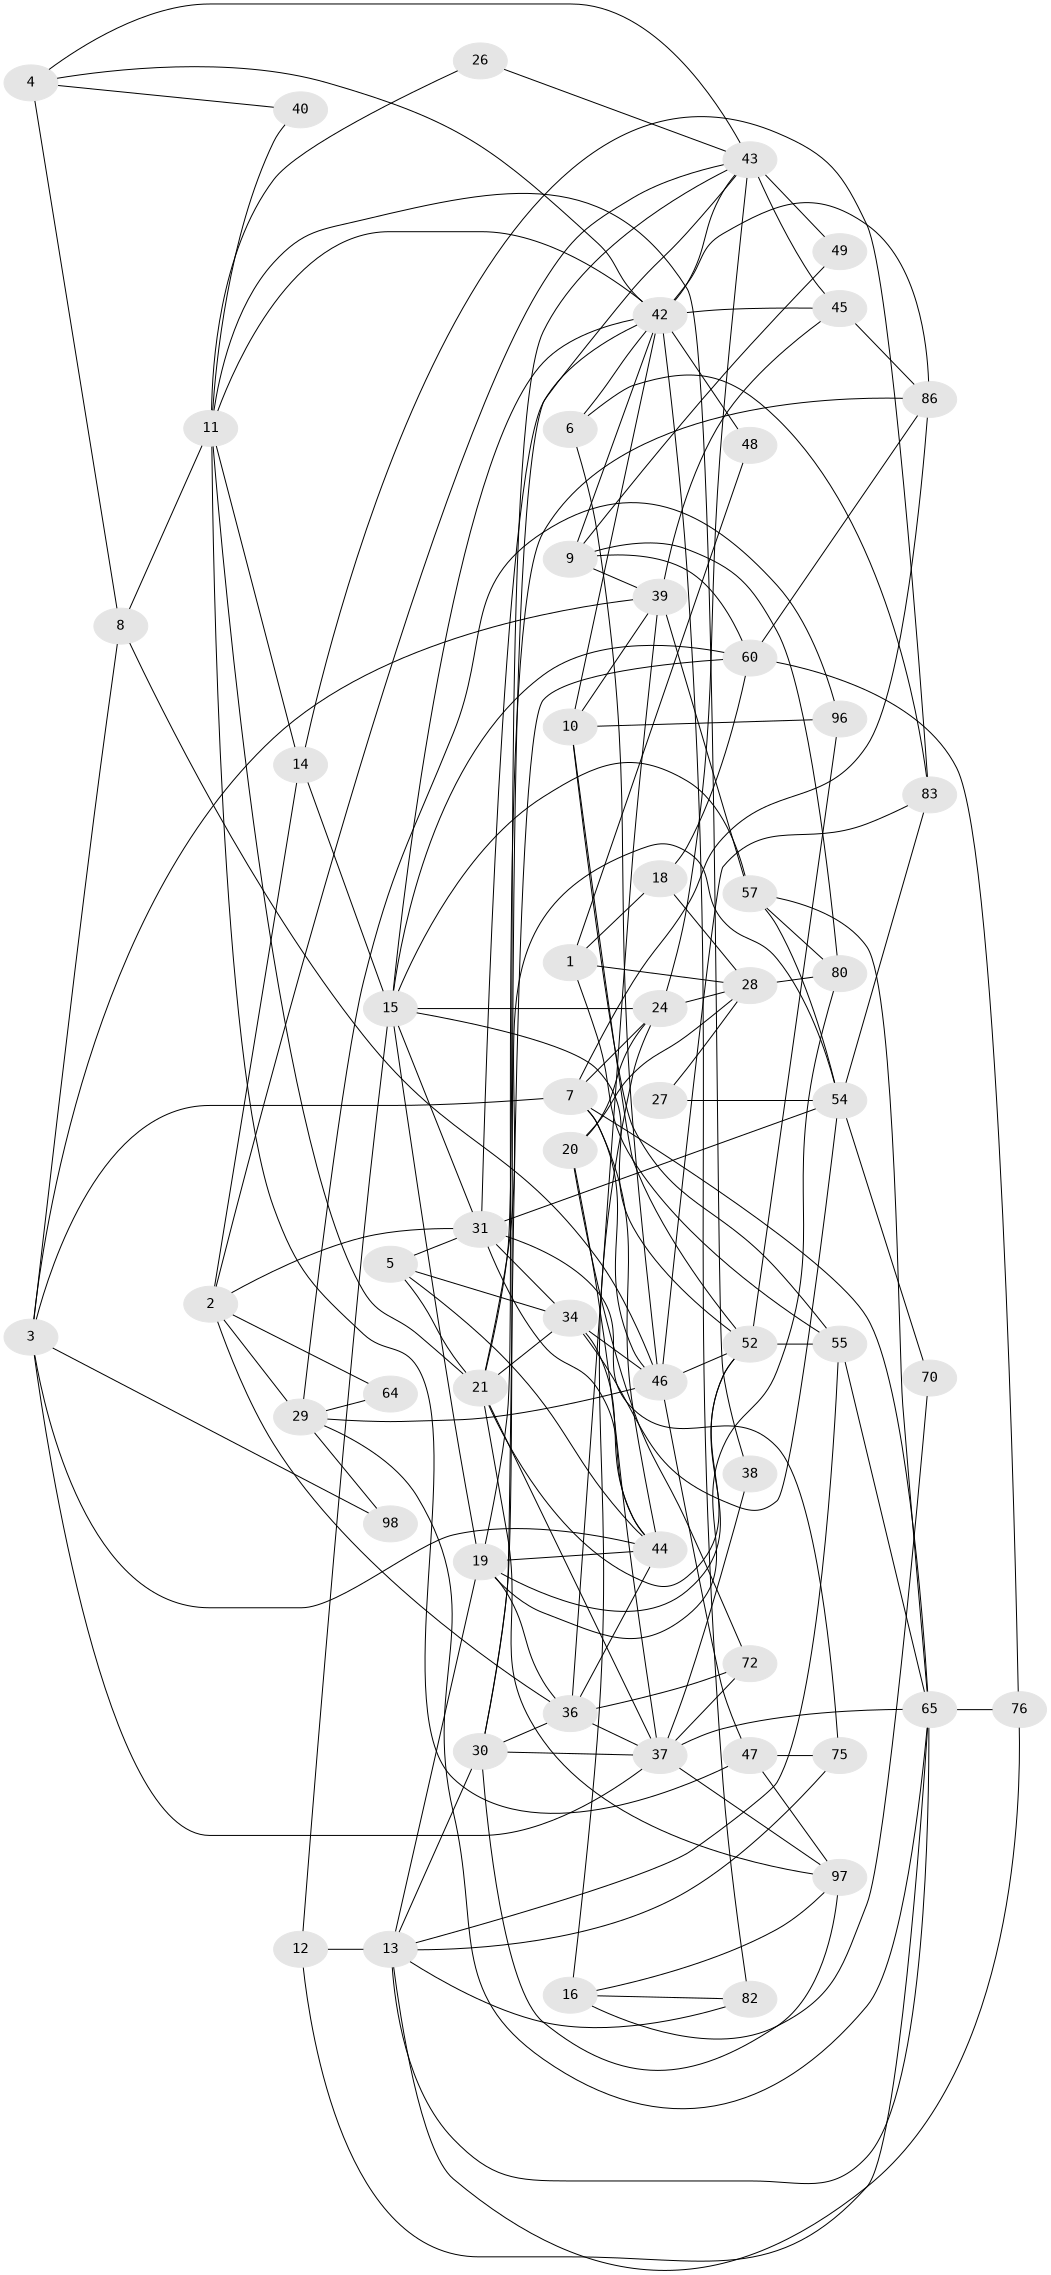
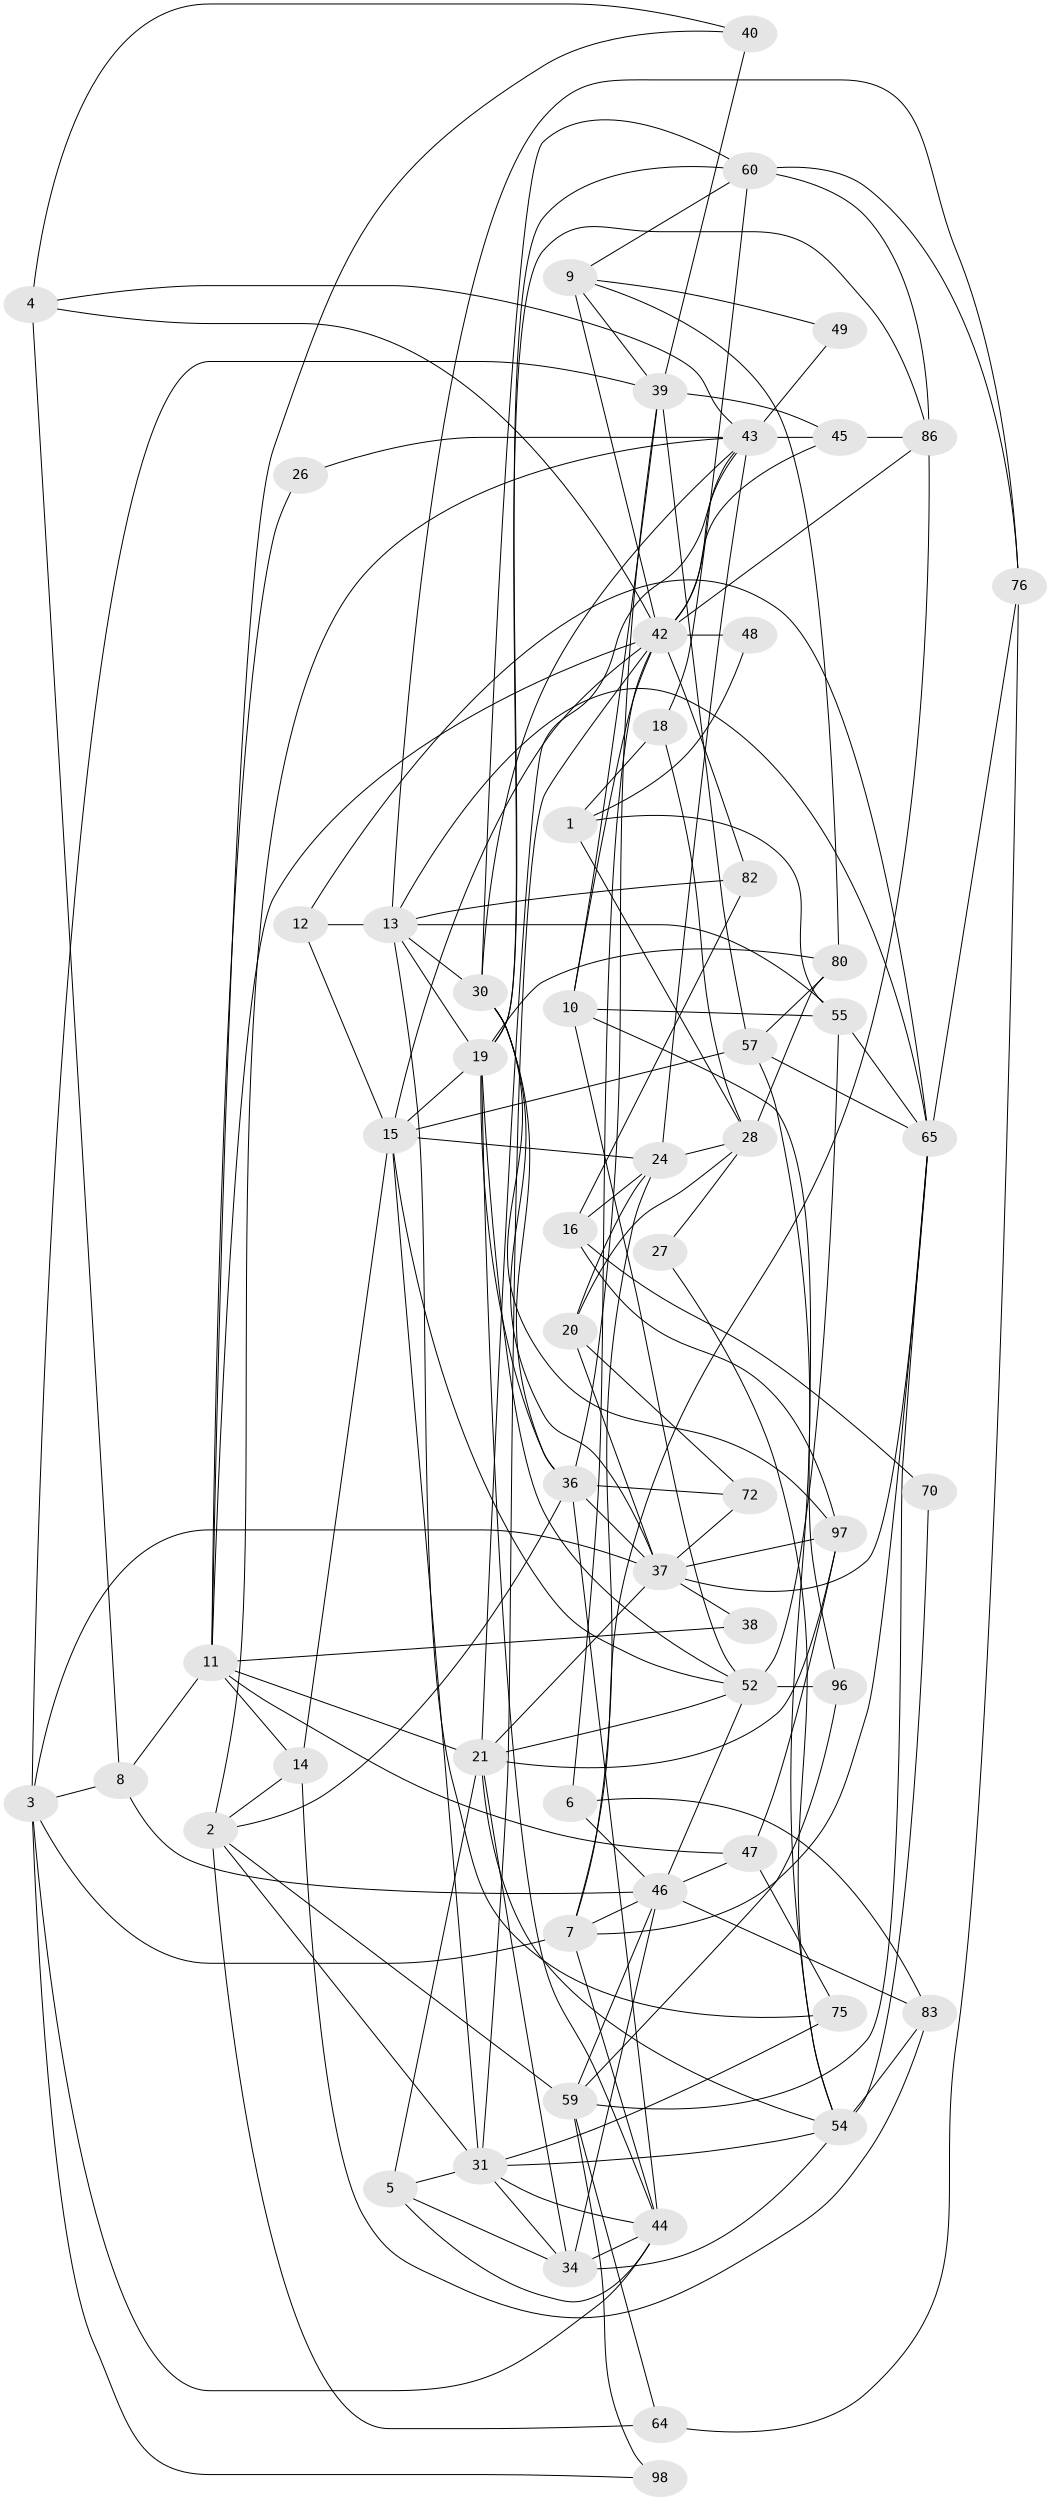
none -> (705, 213)
(485, 737) -> (514, 533)
(301, 1417) -> (570, 2101)
none -> (989, 1606)
